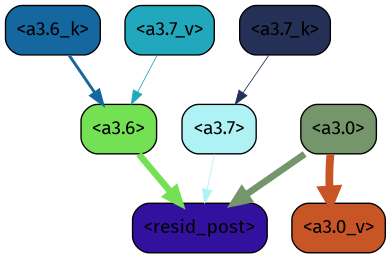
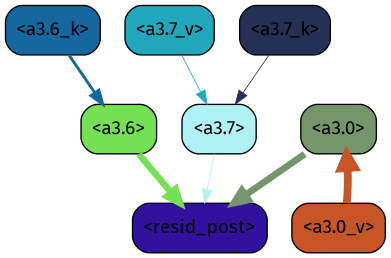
(147, 74) -> (191, 74)
(329, 172) -> (348, 186)
